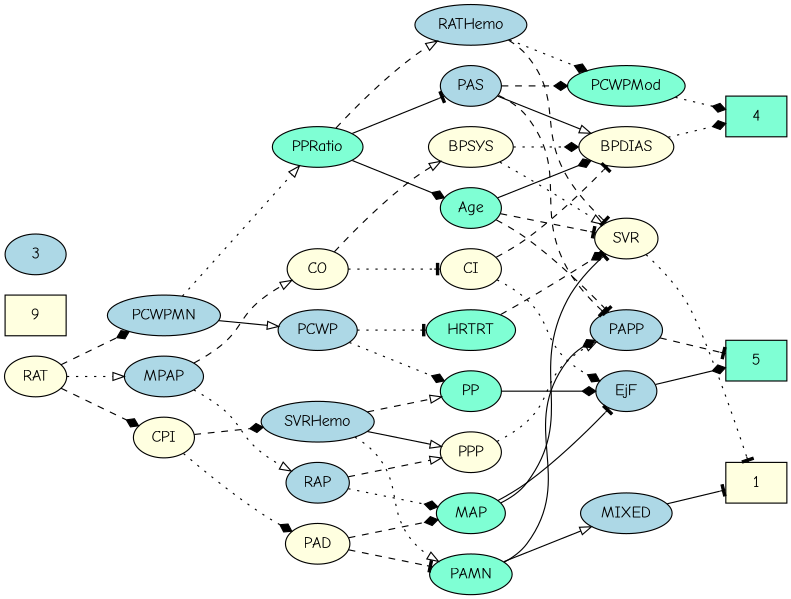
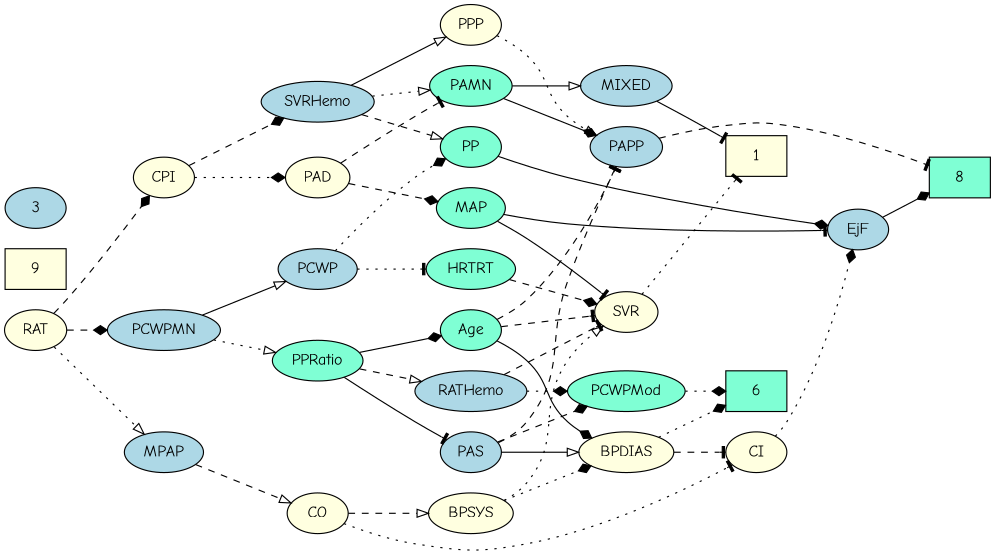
(756, 116) -> (756, 391)
(561, 211) -> (697, 452)
(756, 361) -> (960, 177)
(318, 483) -> none
